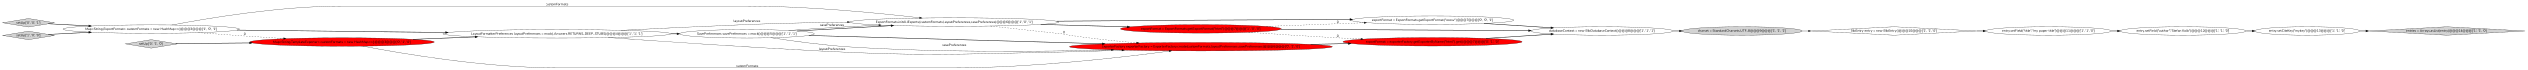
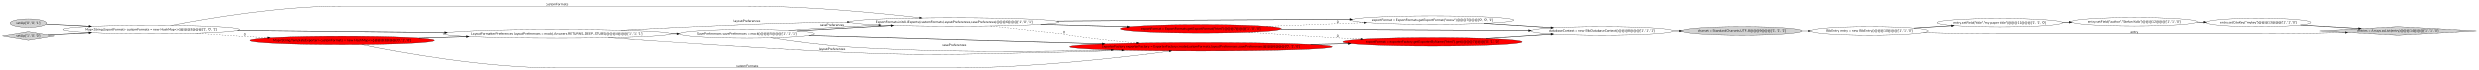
(28, 23) -> (28, 23)
(1894, 31) -> (1870, 31)
none -> (2134, 34)
(151, 44) -> none
